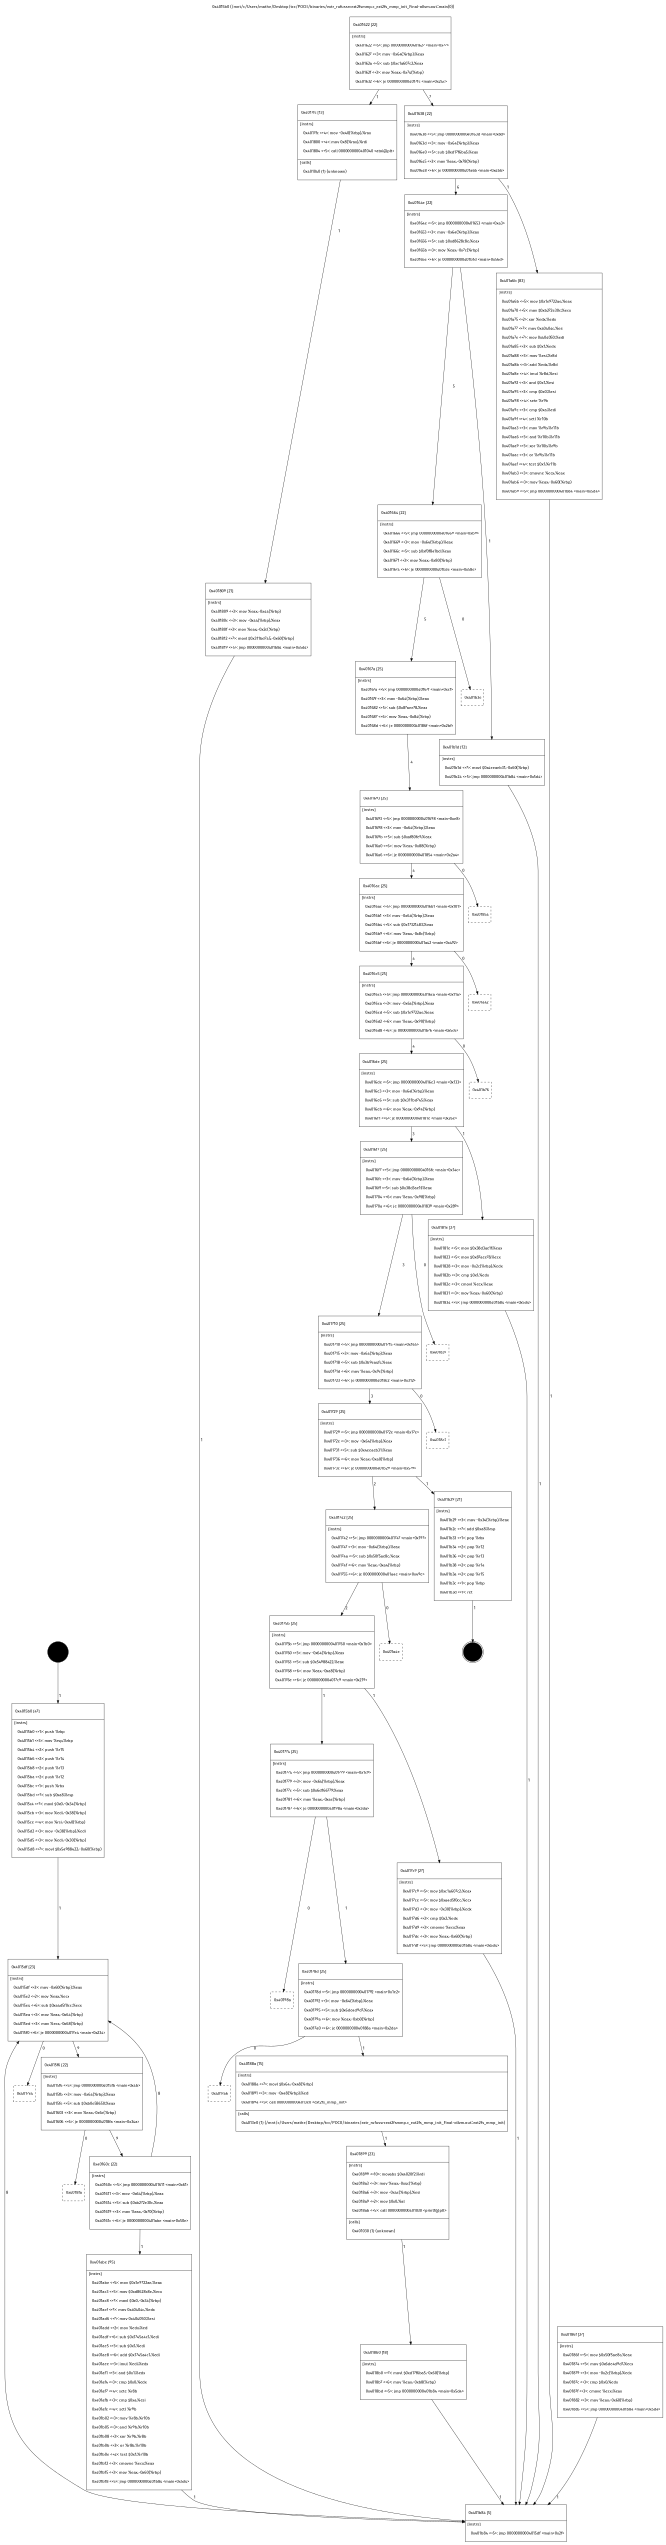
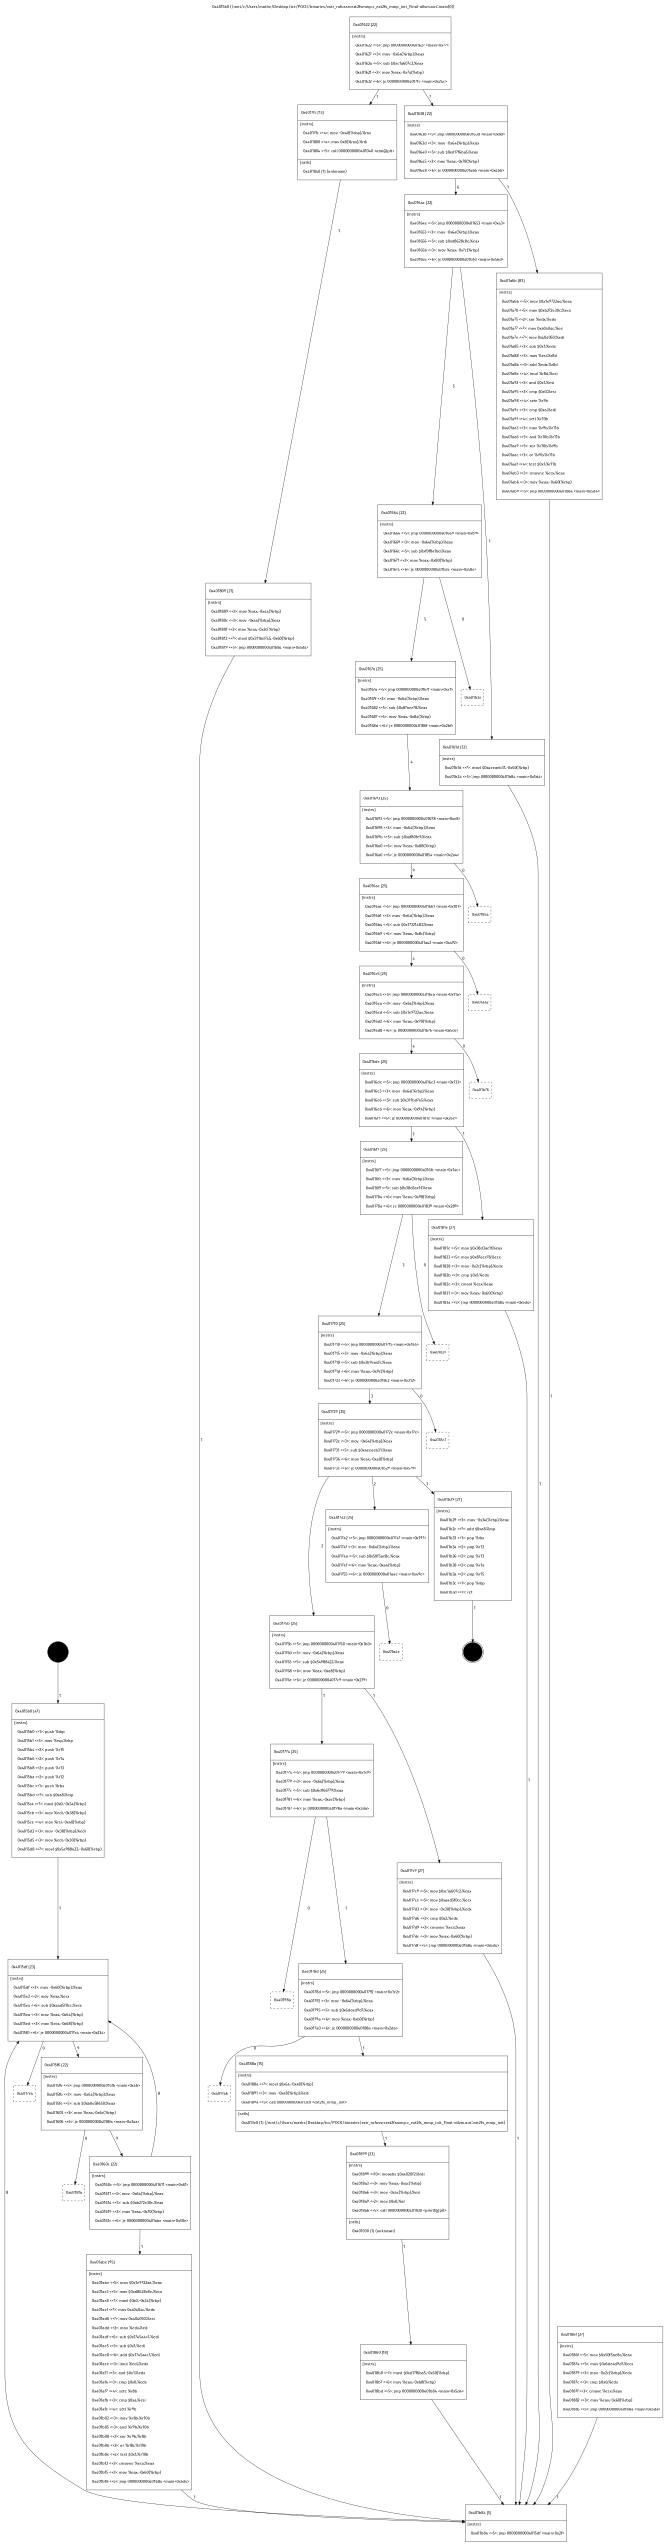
(413, 871) -> (413, 871)
(350, 1598) -> (309, 1543)
